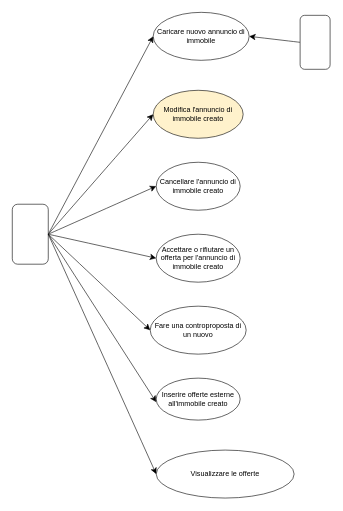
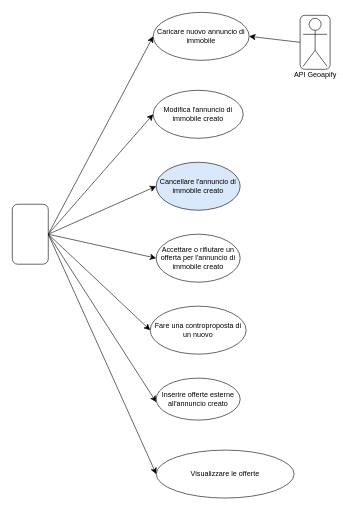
none -> (315, 42)
(198, 114) -> (198, 114)
(198, 186) -> (198, 186)
(198, 399) -> (198, 399)
